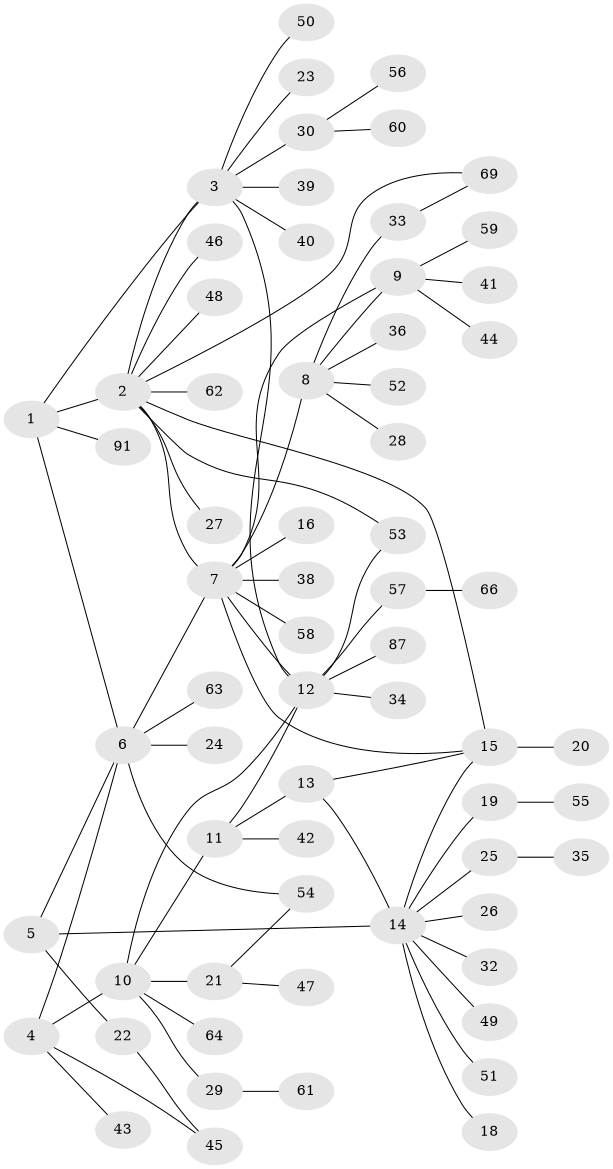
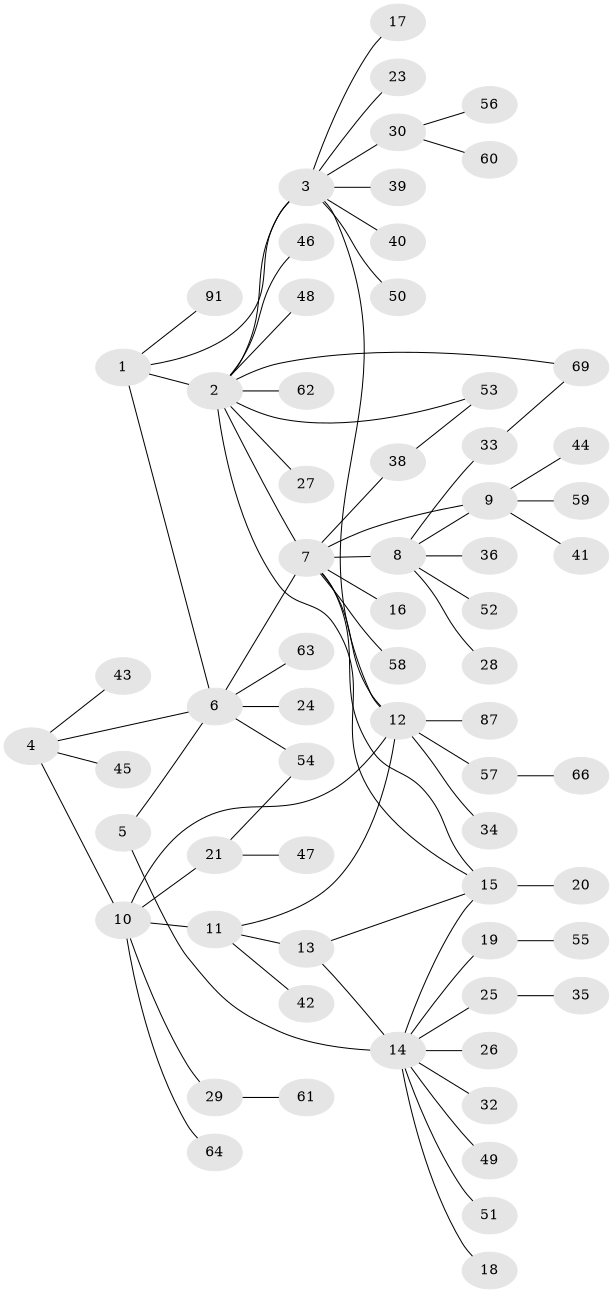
none -> (398, 22)
(352, 613) -> (444, 427)
(123, 1036) -> none
